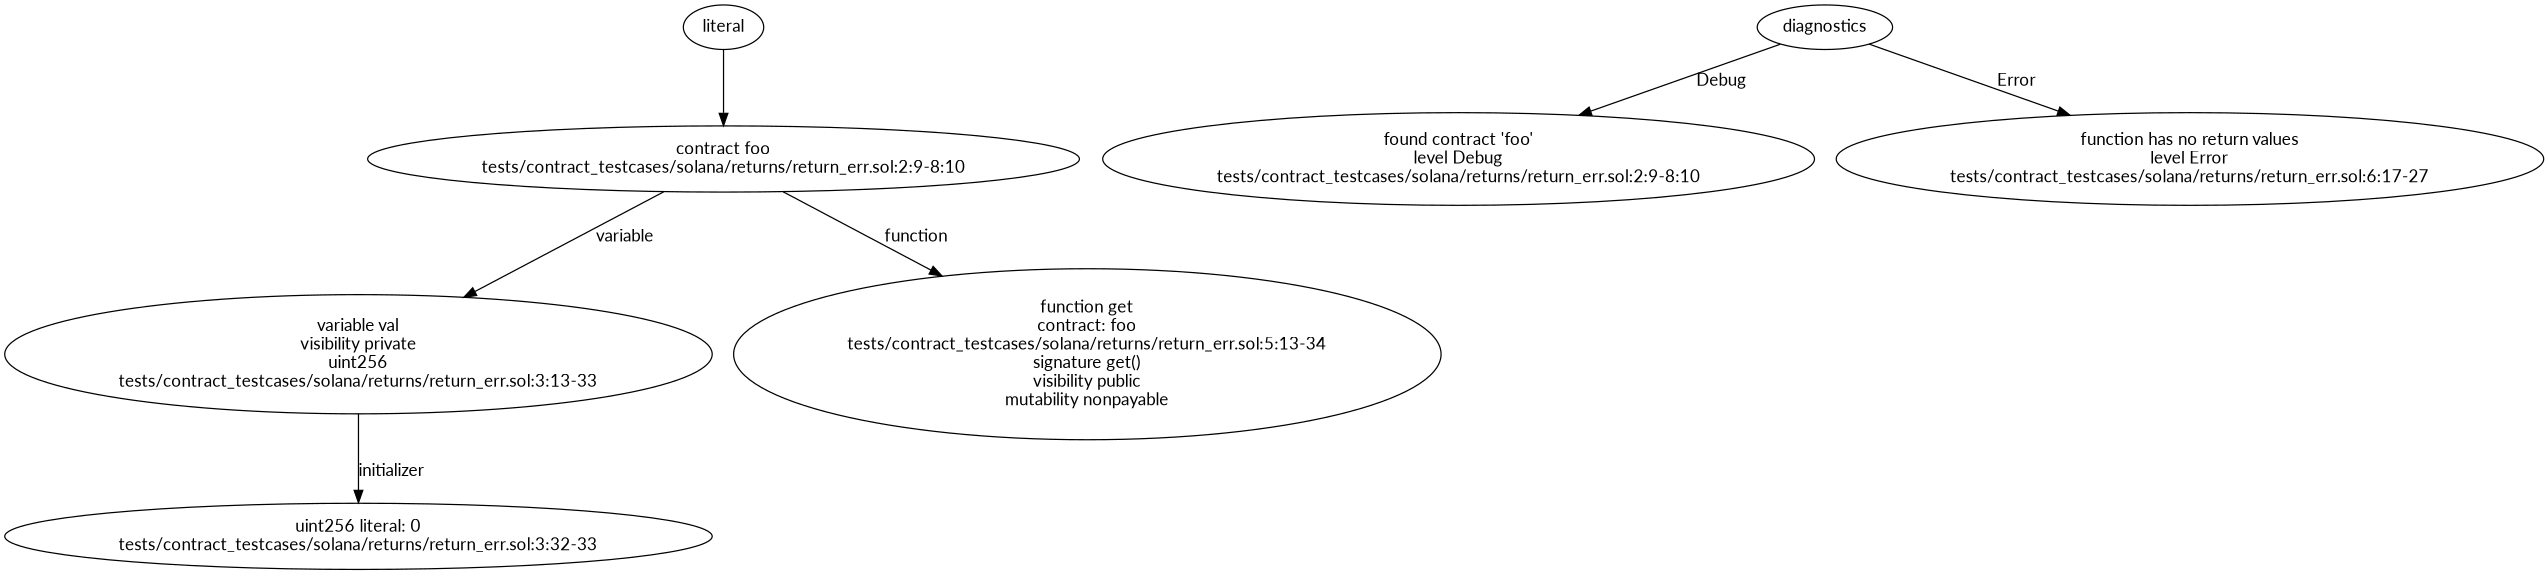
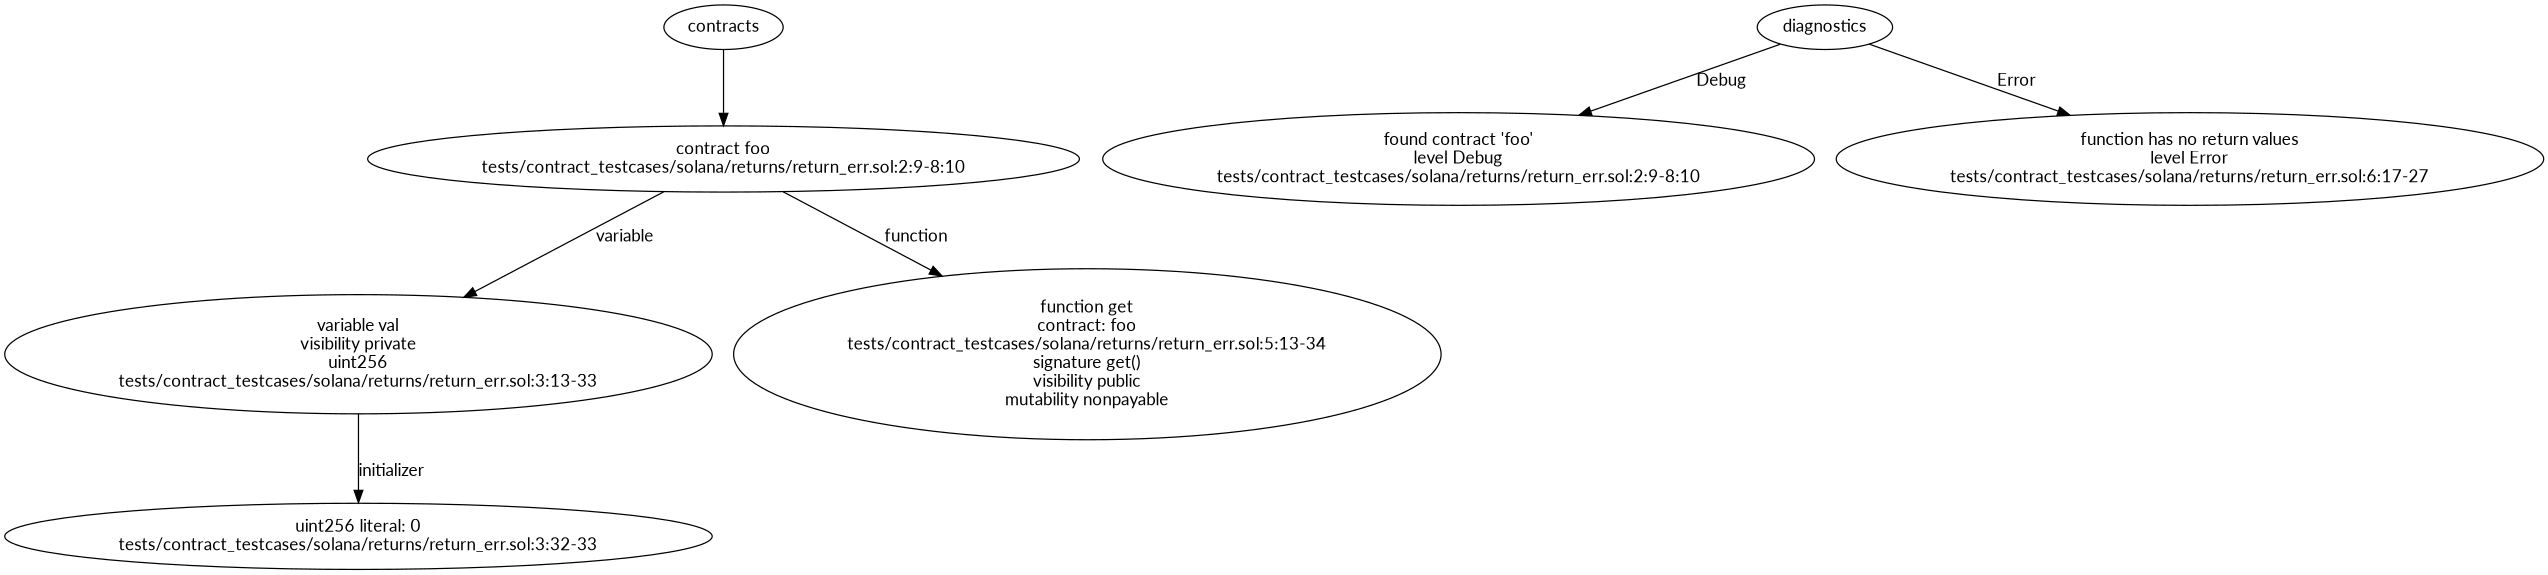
(724, 27) -> (724, 27)
